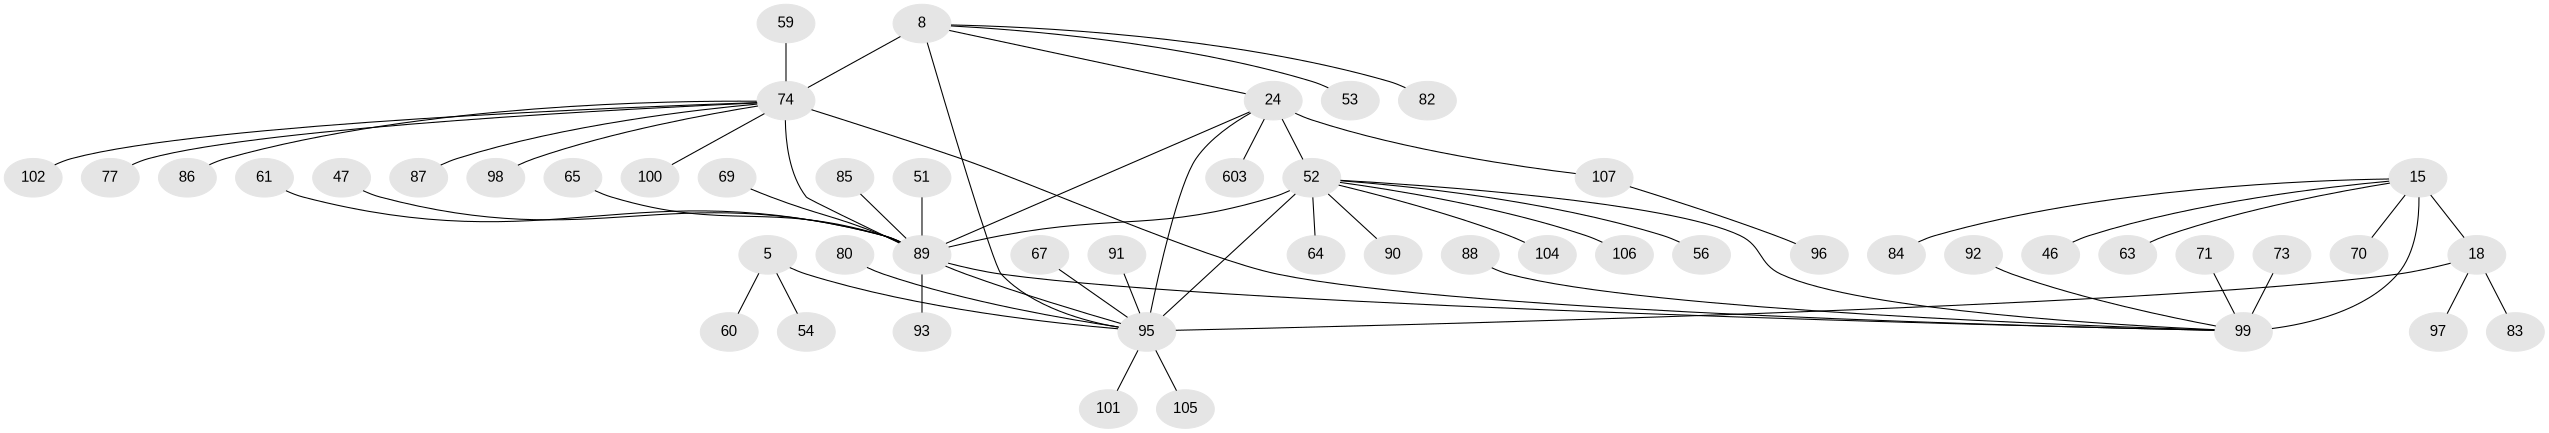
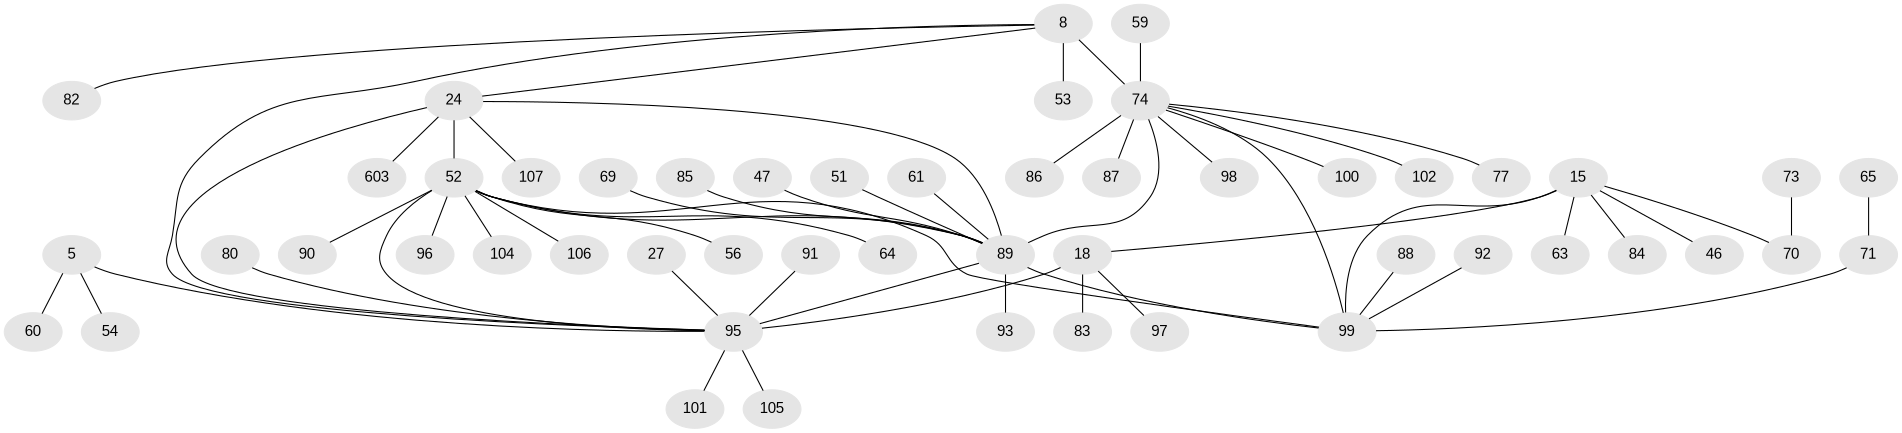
(1713, 214) -> (440, 216)
(747, 216) -> (1869, 216)
(1040, 255) -> (656, 255)
(2262, 294) -> (1792, 216)
